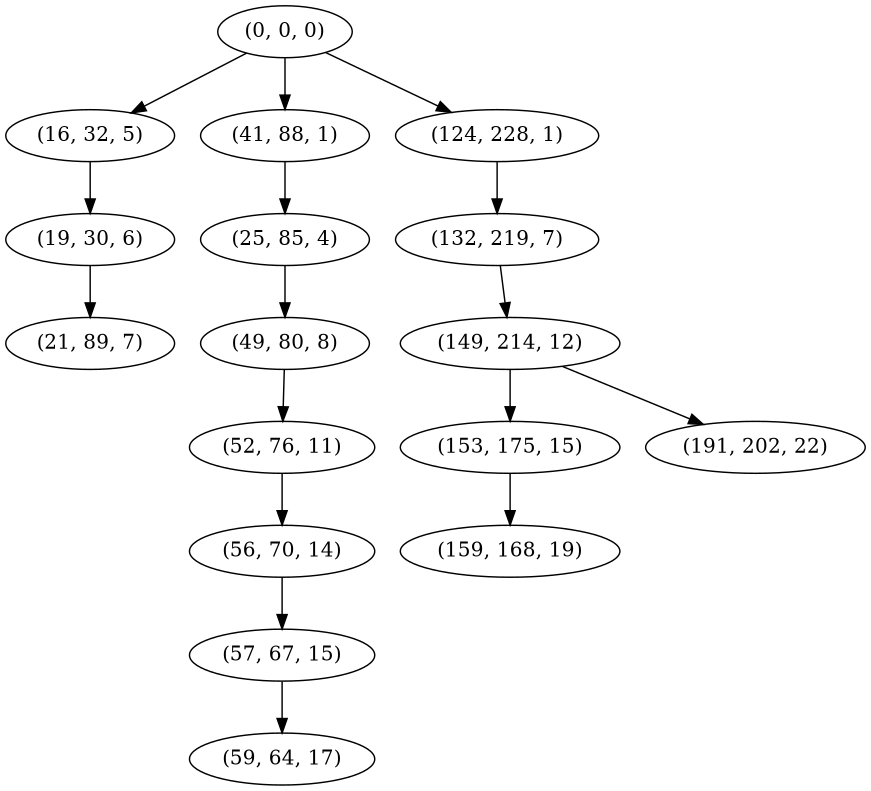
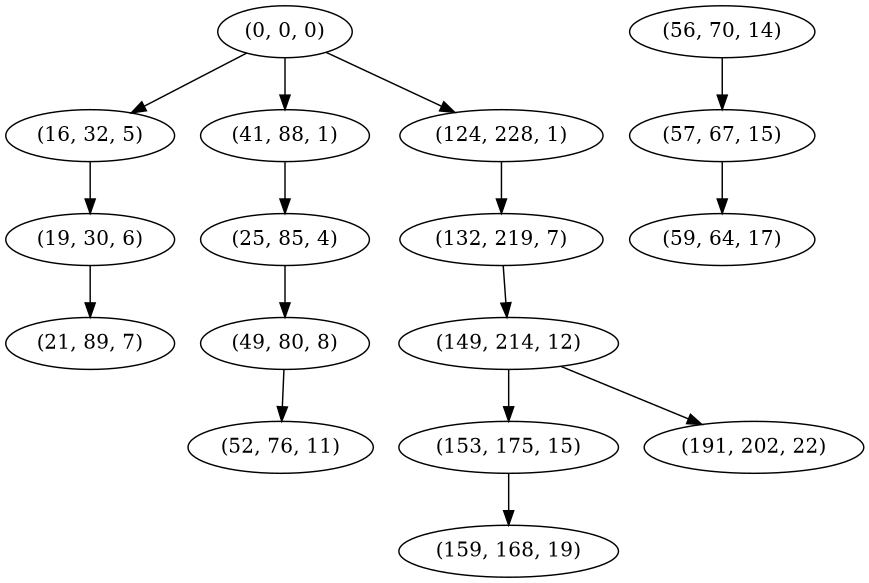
(282, 492) -> none
